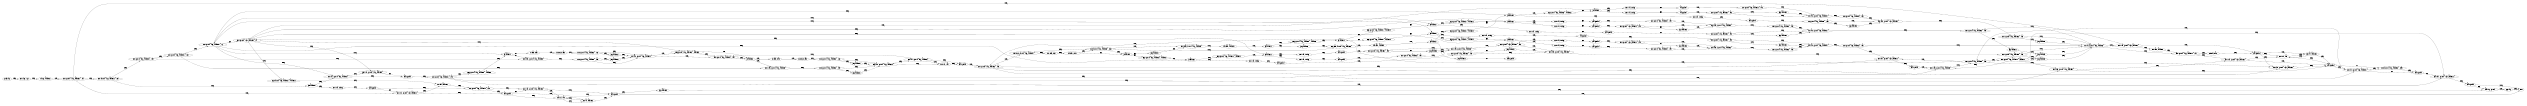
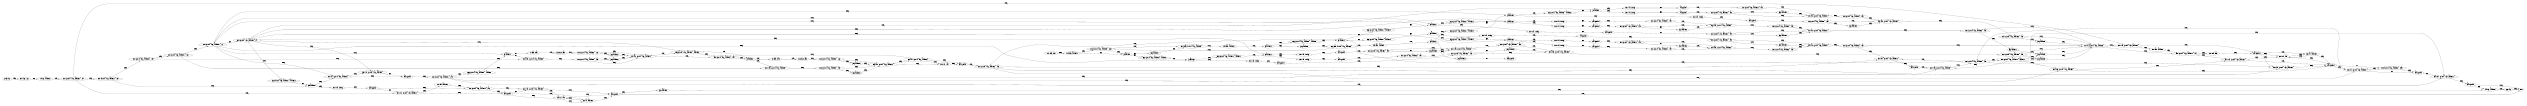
(1024, 53) -> none
(1072, 53) -> (1072, 53)
(2213, 54) -> (2213, 54)
(34, 78) -> (34, 78)
(368, 81) -> (299, 84)
(2490, 90) -> (2490, 90)
